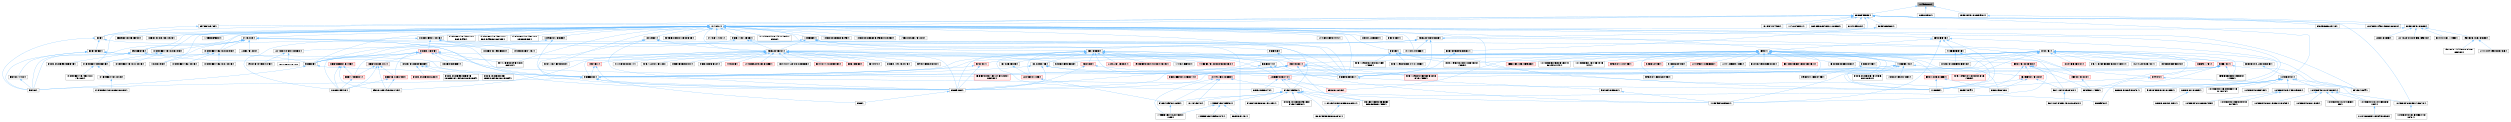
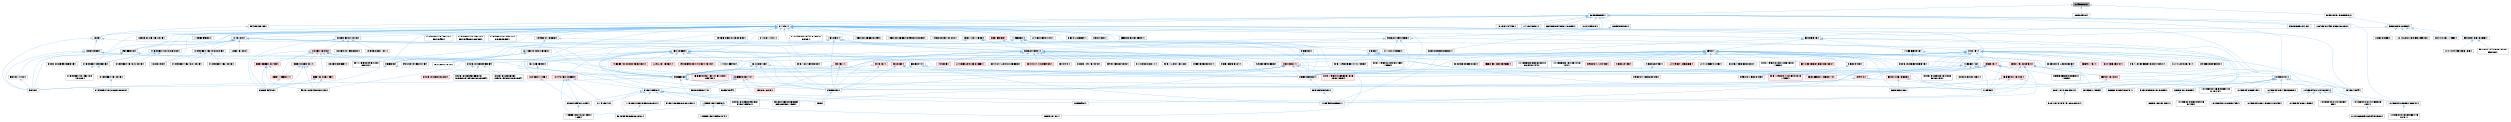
(366, 56) -> (284, 60)
(831, 59) -> (1016, 45)
